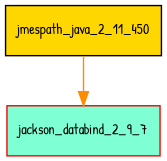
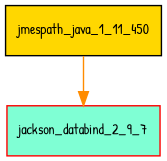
(84, 31) -> (84, 31)
